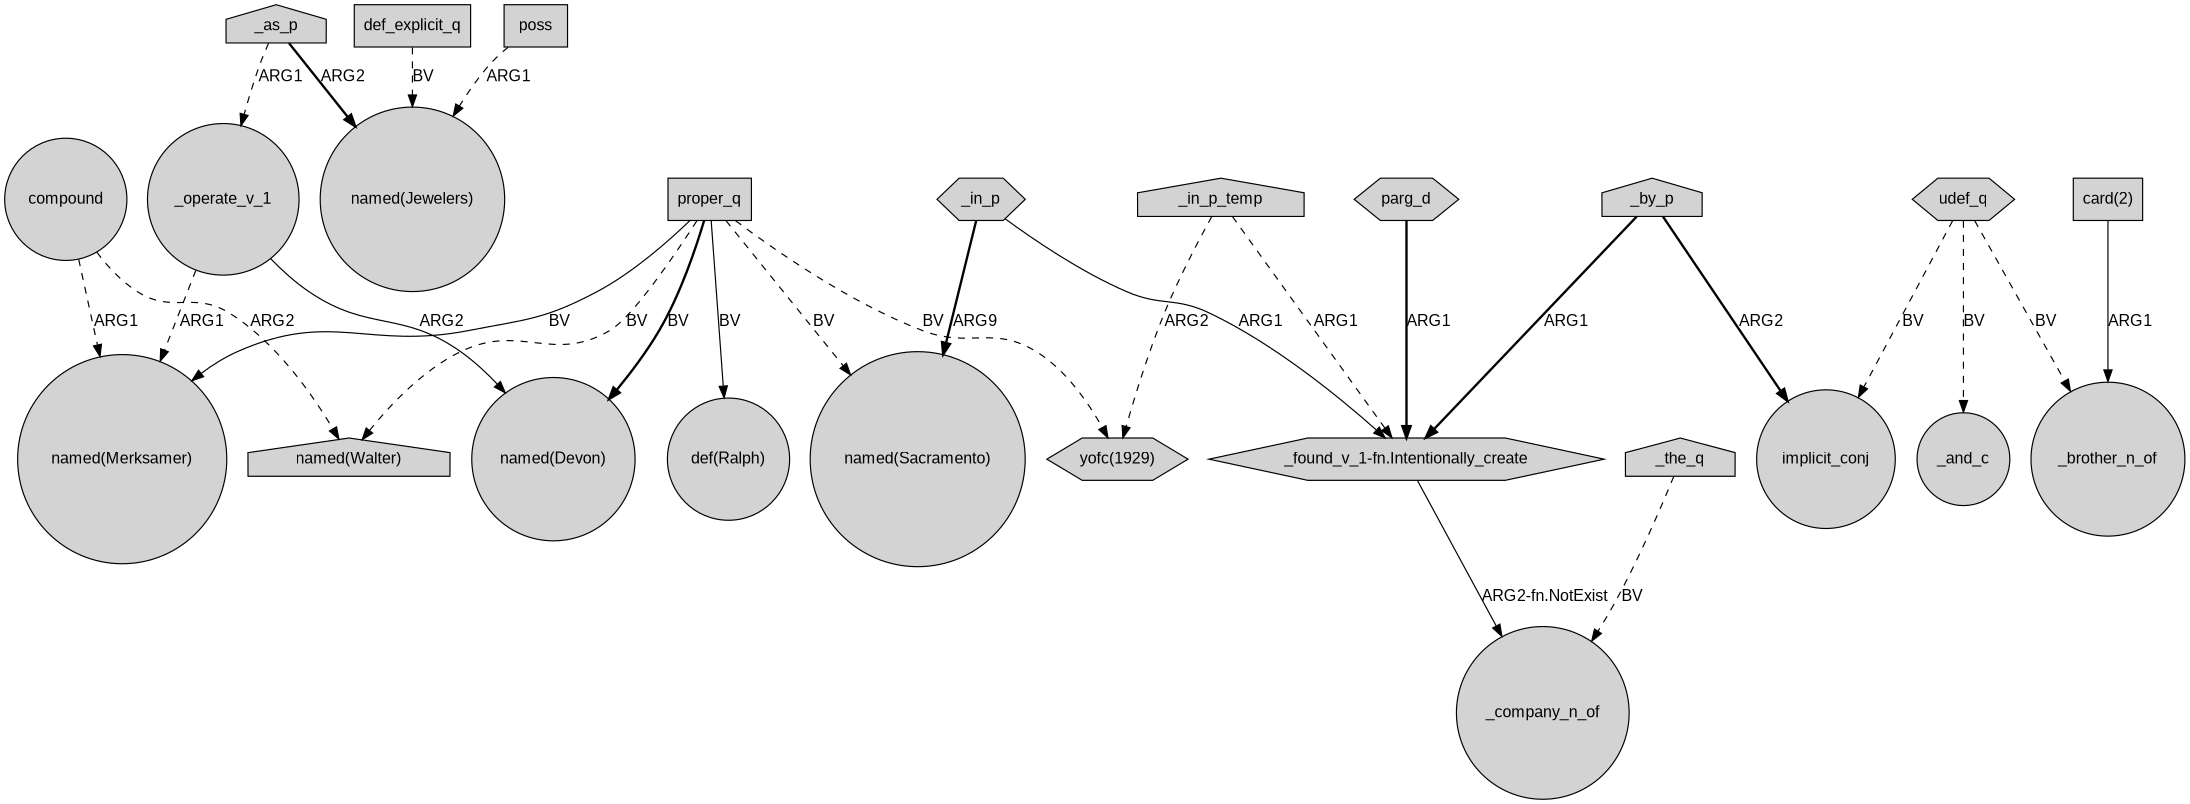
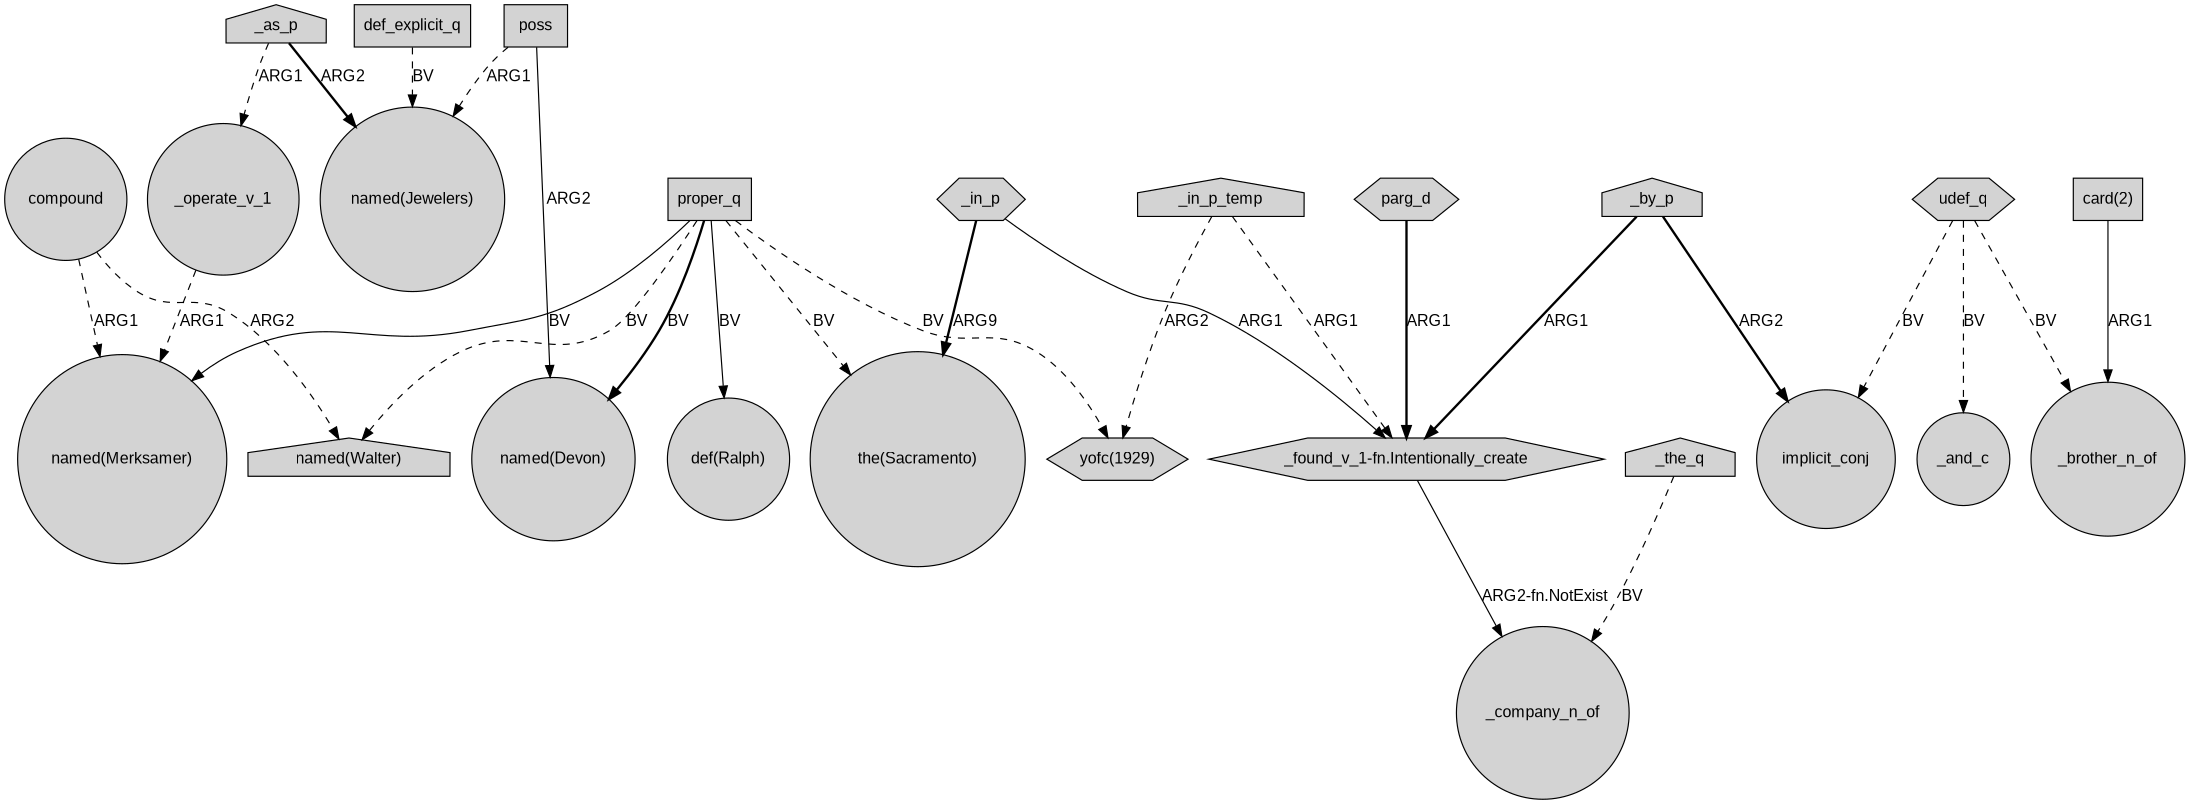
(384, 321) -> (543, 206)
(918, 459) -> (918, 459)
